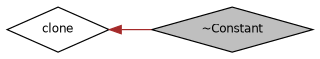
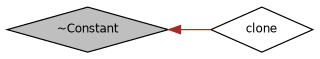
(136, 30) -> (196, 30)
